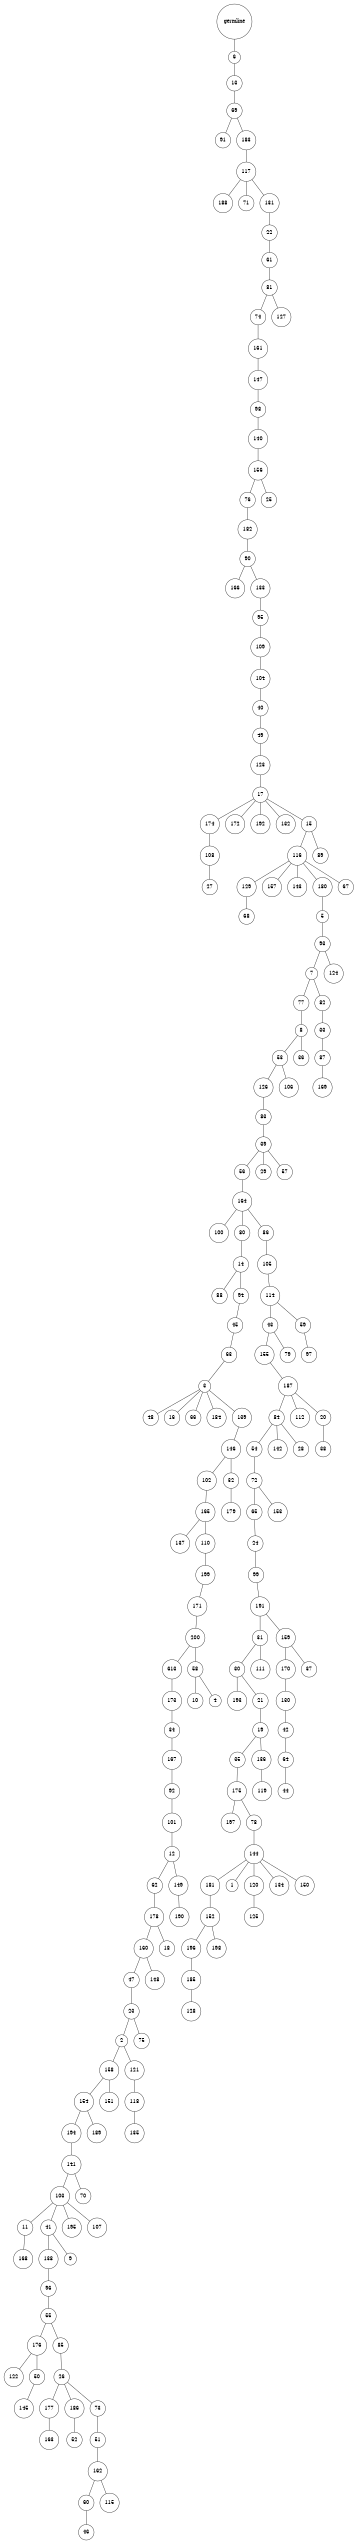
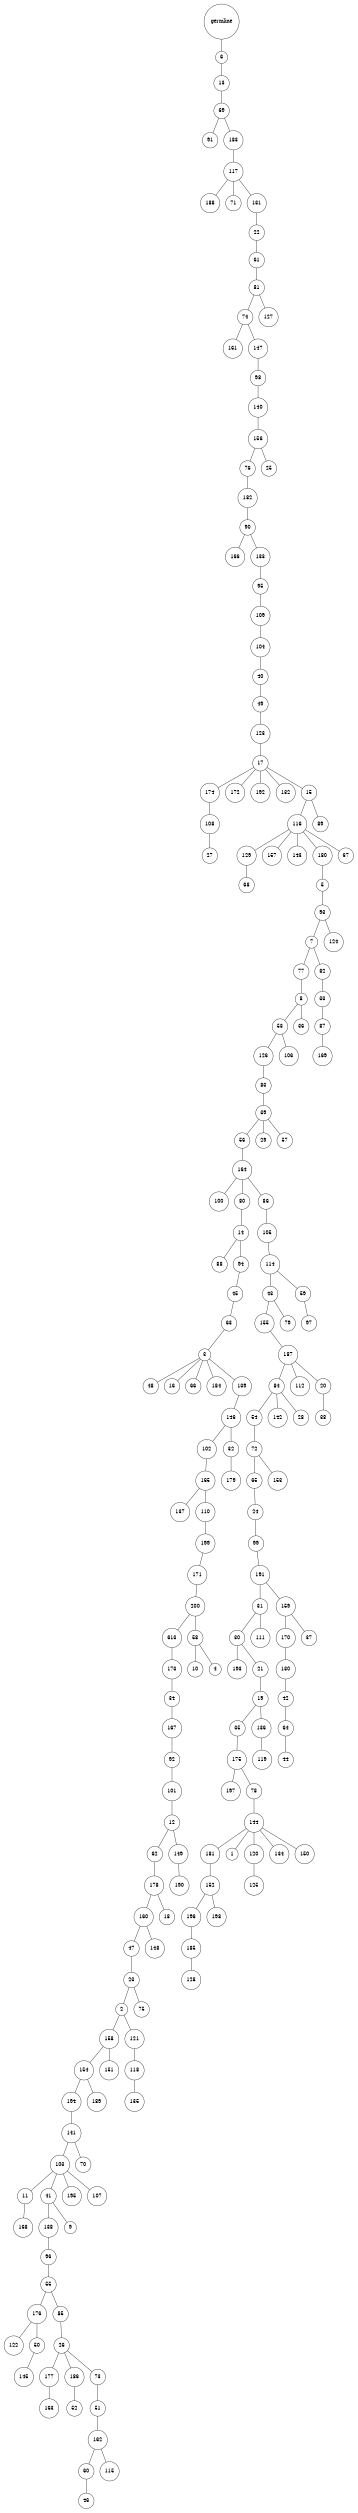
(258, 364) -> (251, 332)
